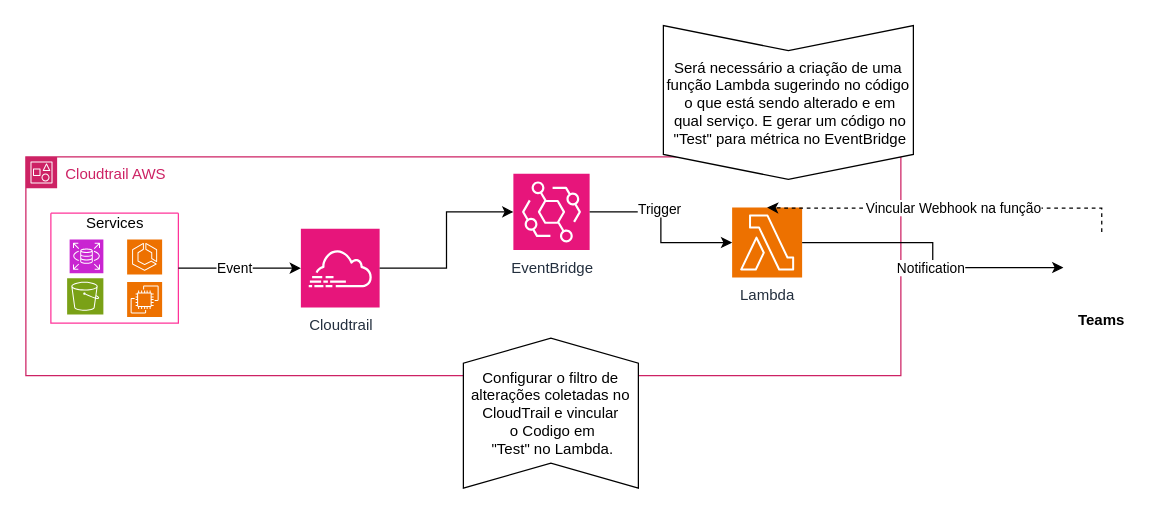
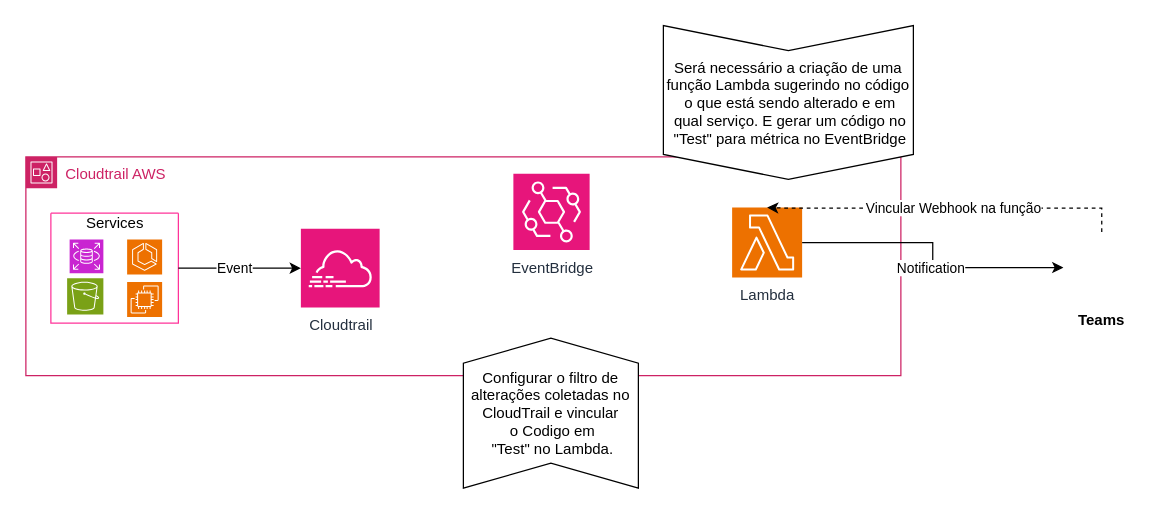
(661, 223) -> none
(446, 244) -> none
